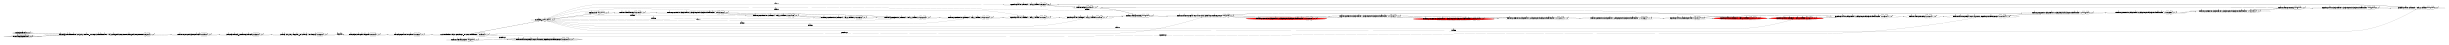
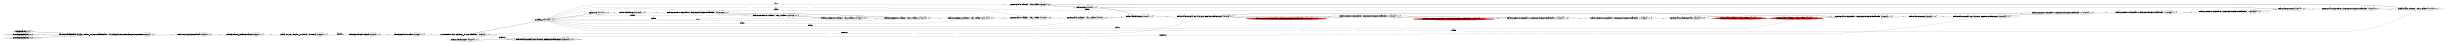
none -> (23, 35)
